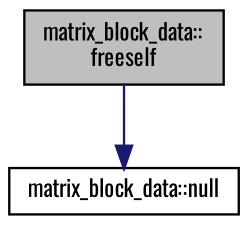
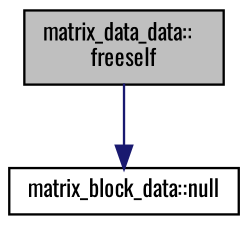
(124, 48) -> (124, 48)
